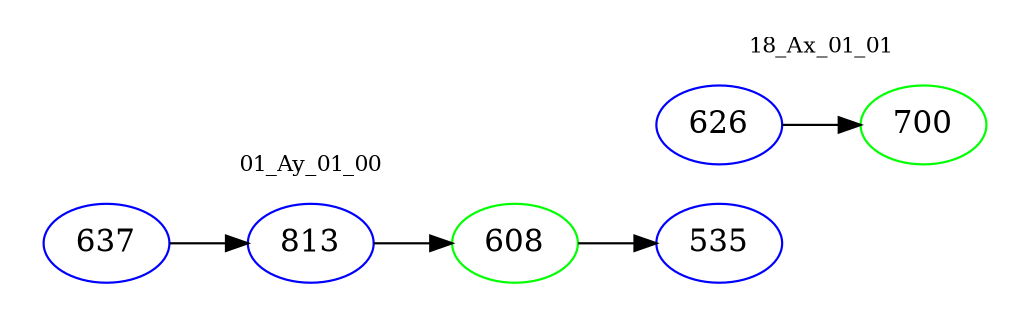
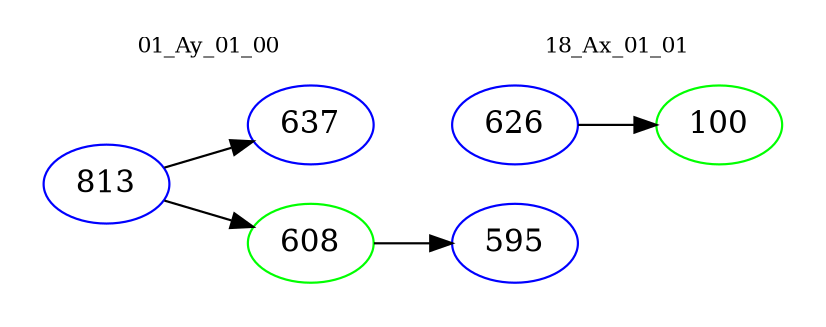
(924, 125) -> (719, 125)
(198, 243) -> (198, 158)
(719, 243) -> (515, 243)
